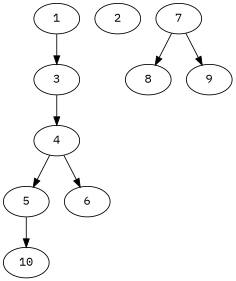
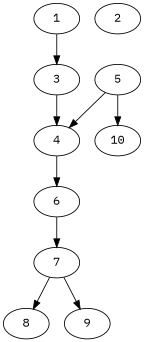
(43, 167) -> (90, 107)
none -> (57, 228)
